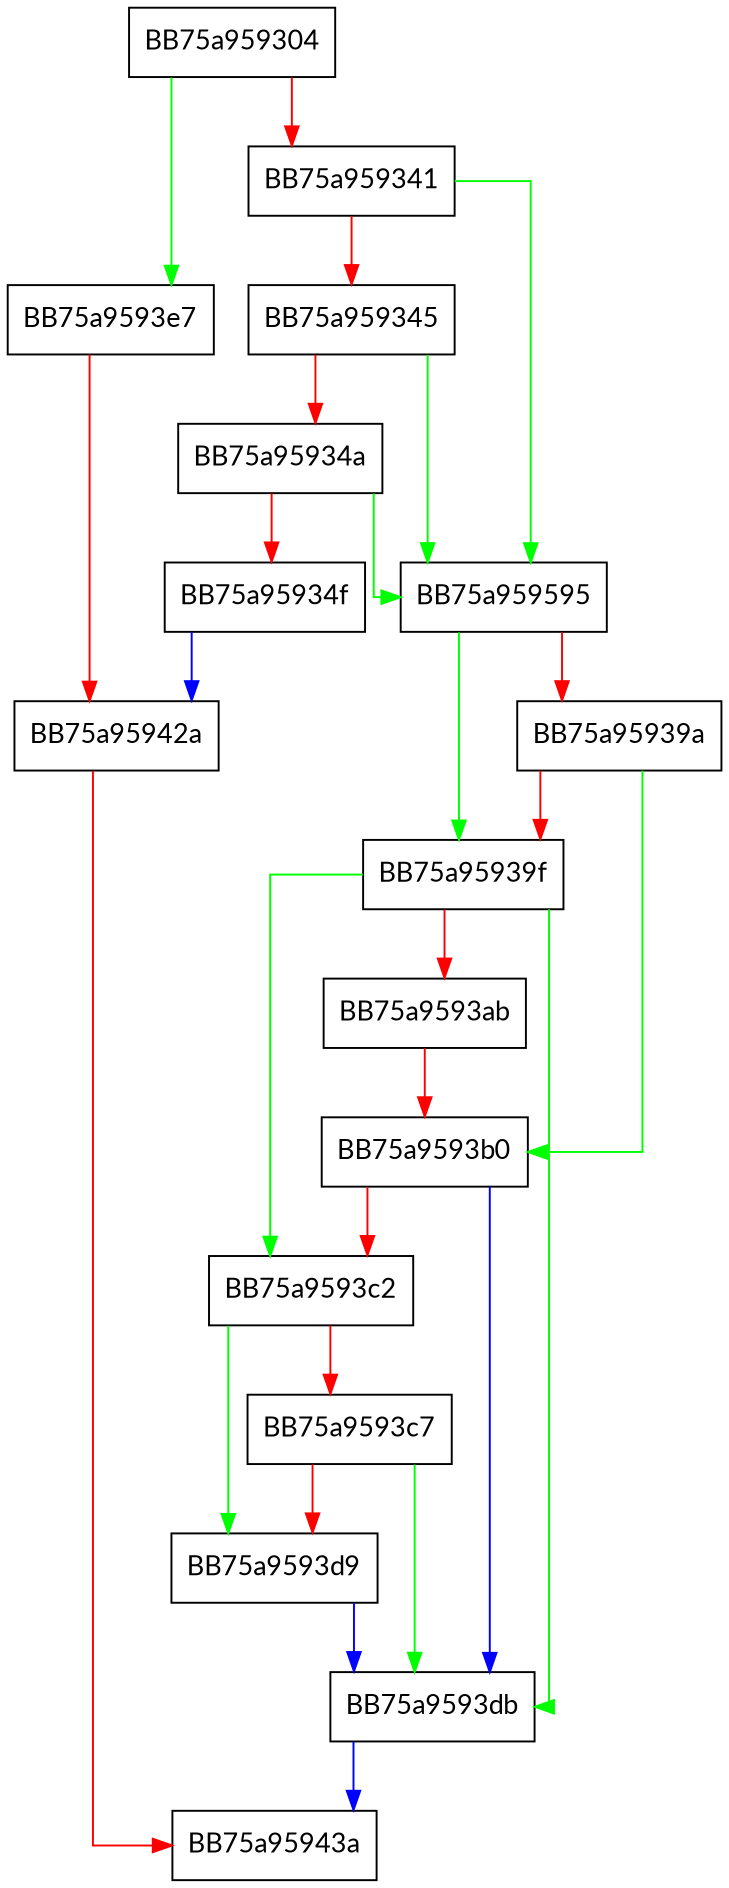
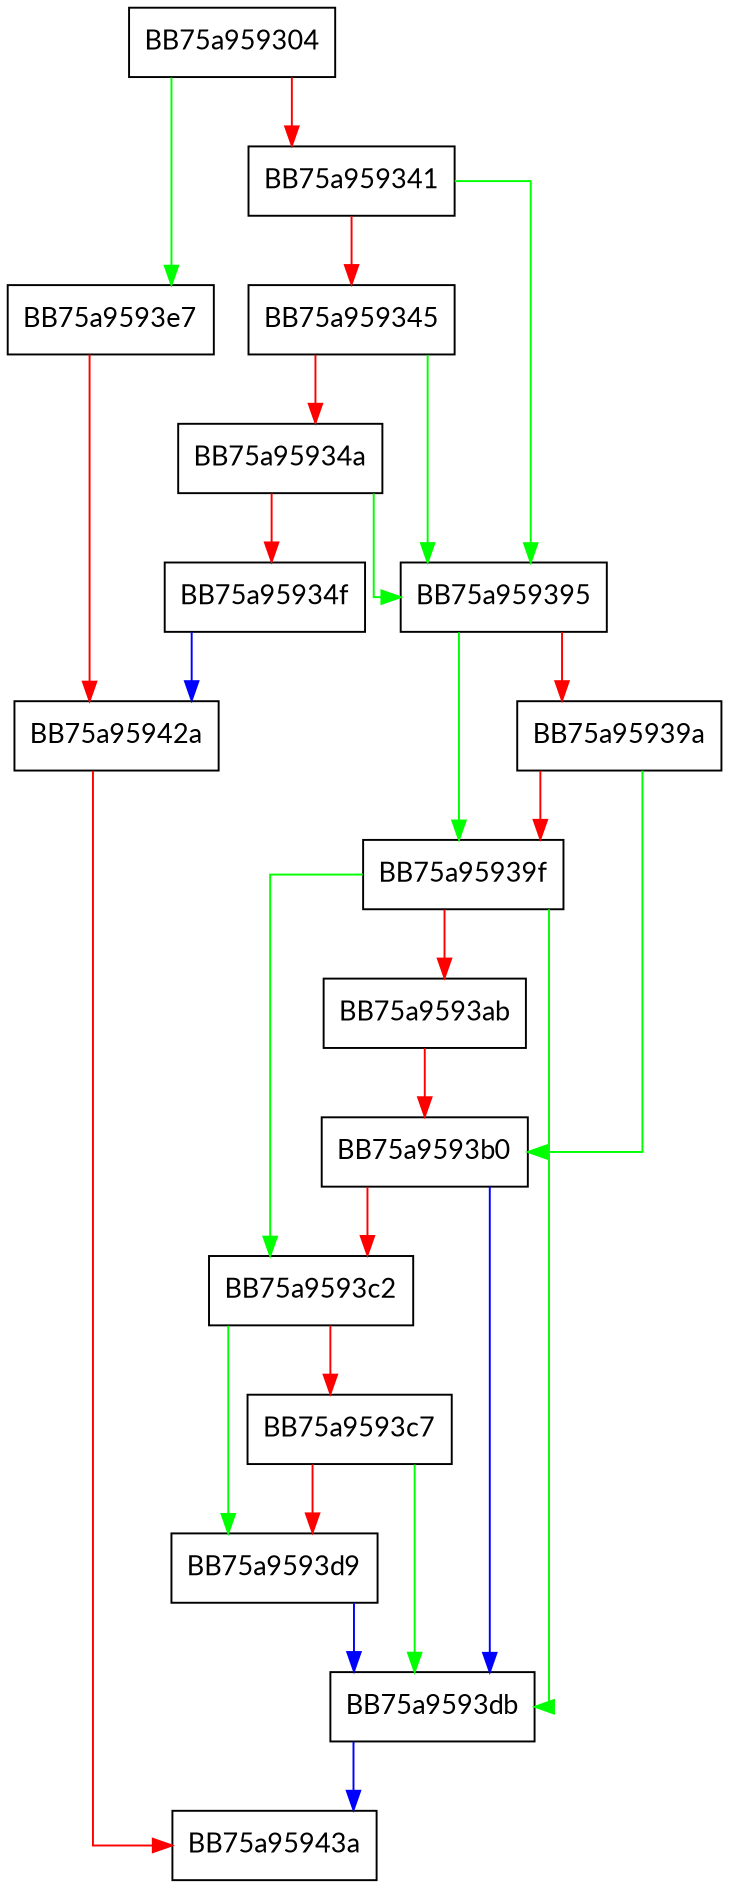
(504, 597) -> (504, 597)
